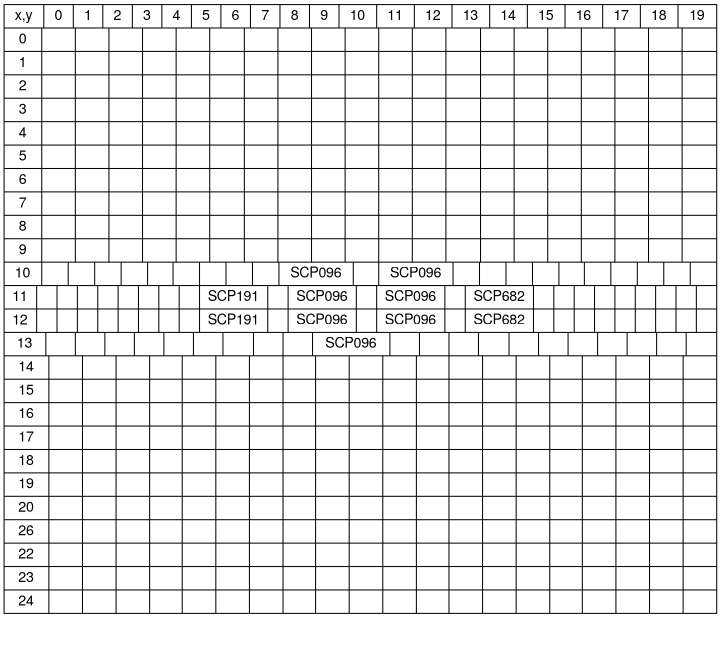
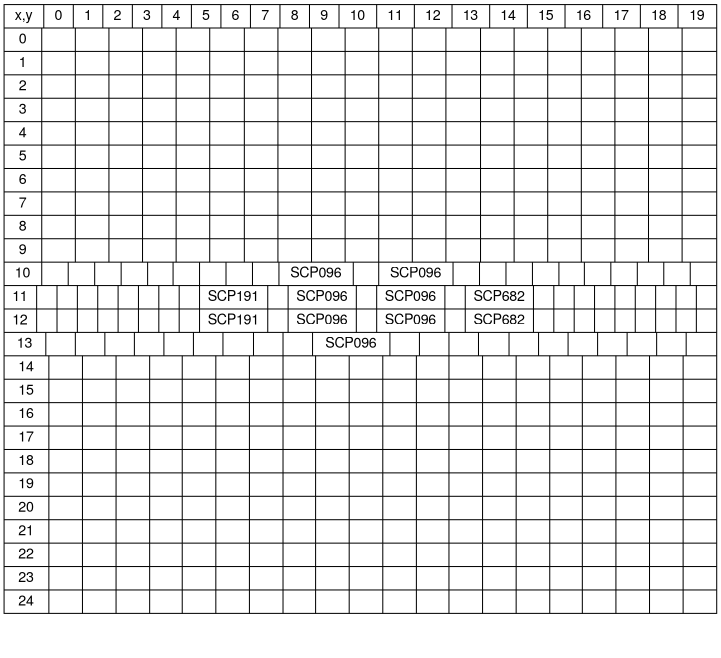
(26, 531) -> (26, 531)
